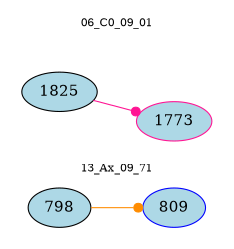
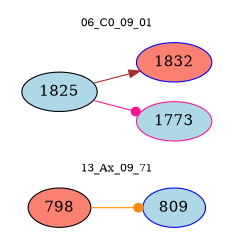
none -> (174, 62)
(60, 208) -> (60, 208)
